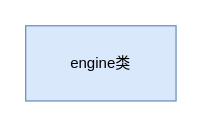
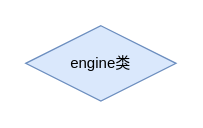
(101, 63) -> (101, 63)
